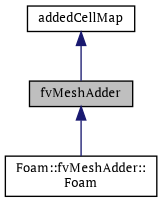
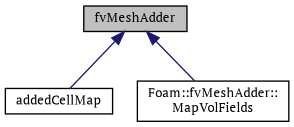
(81, 63) -> (92, 65)
(81, 176) -> (213, 101)
